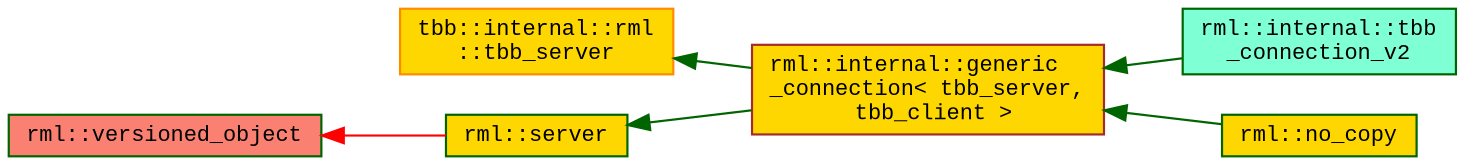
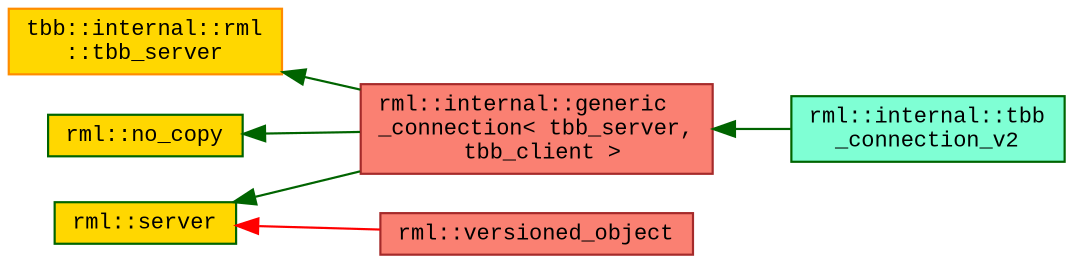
(928, 90) -> (537, 129)
(1174, 119) -> (313, 133)
(165, 136) -> (537, 234)
(395, 136) -> (320, 228)
